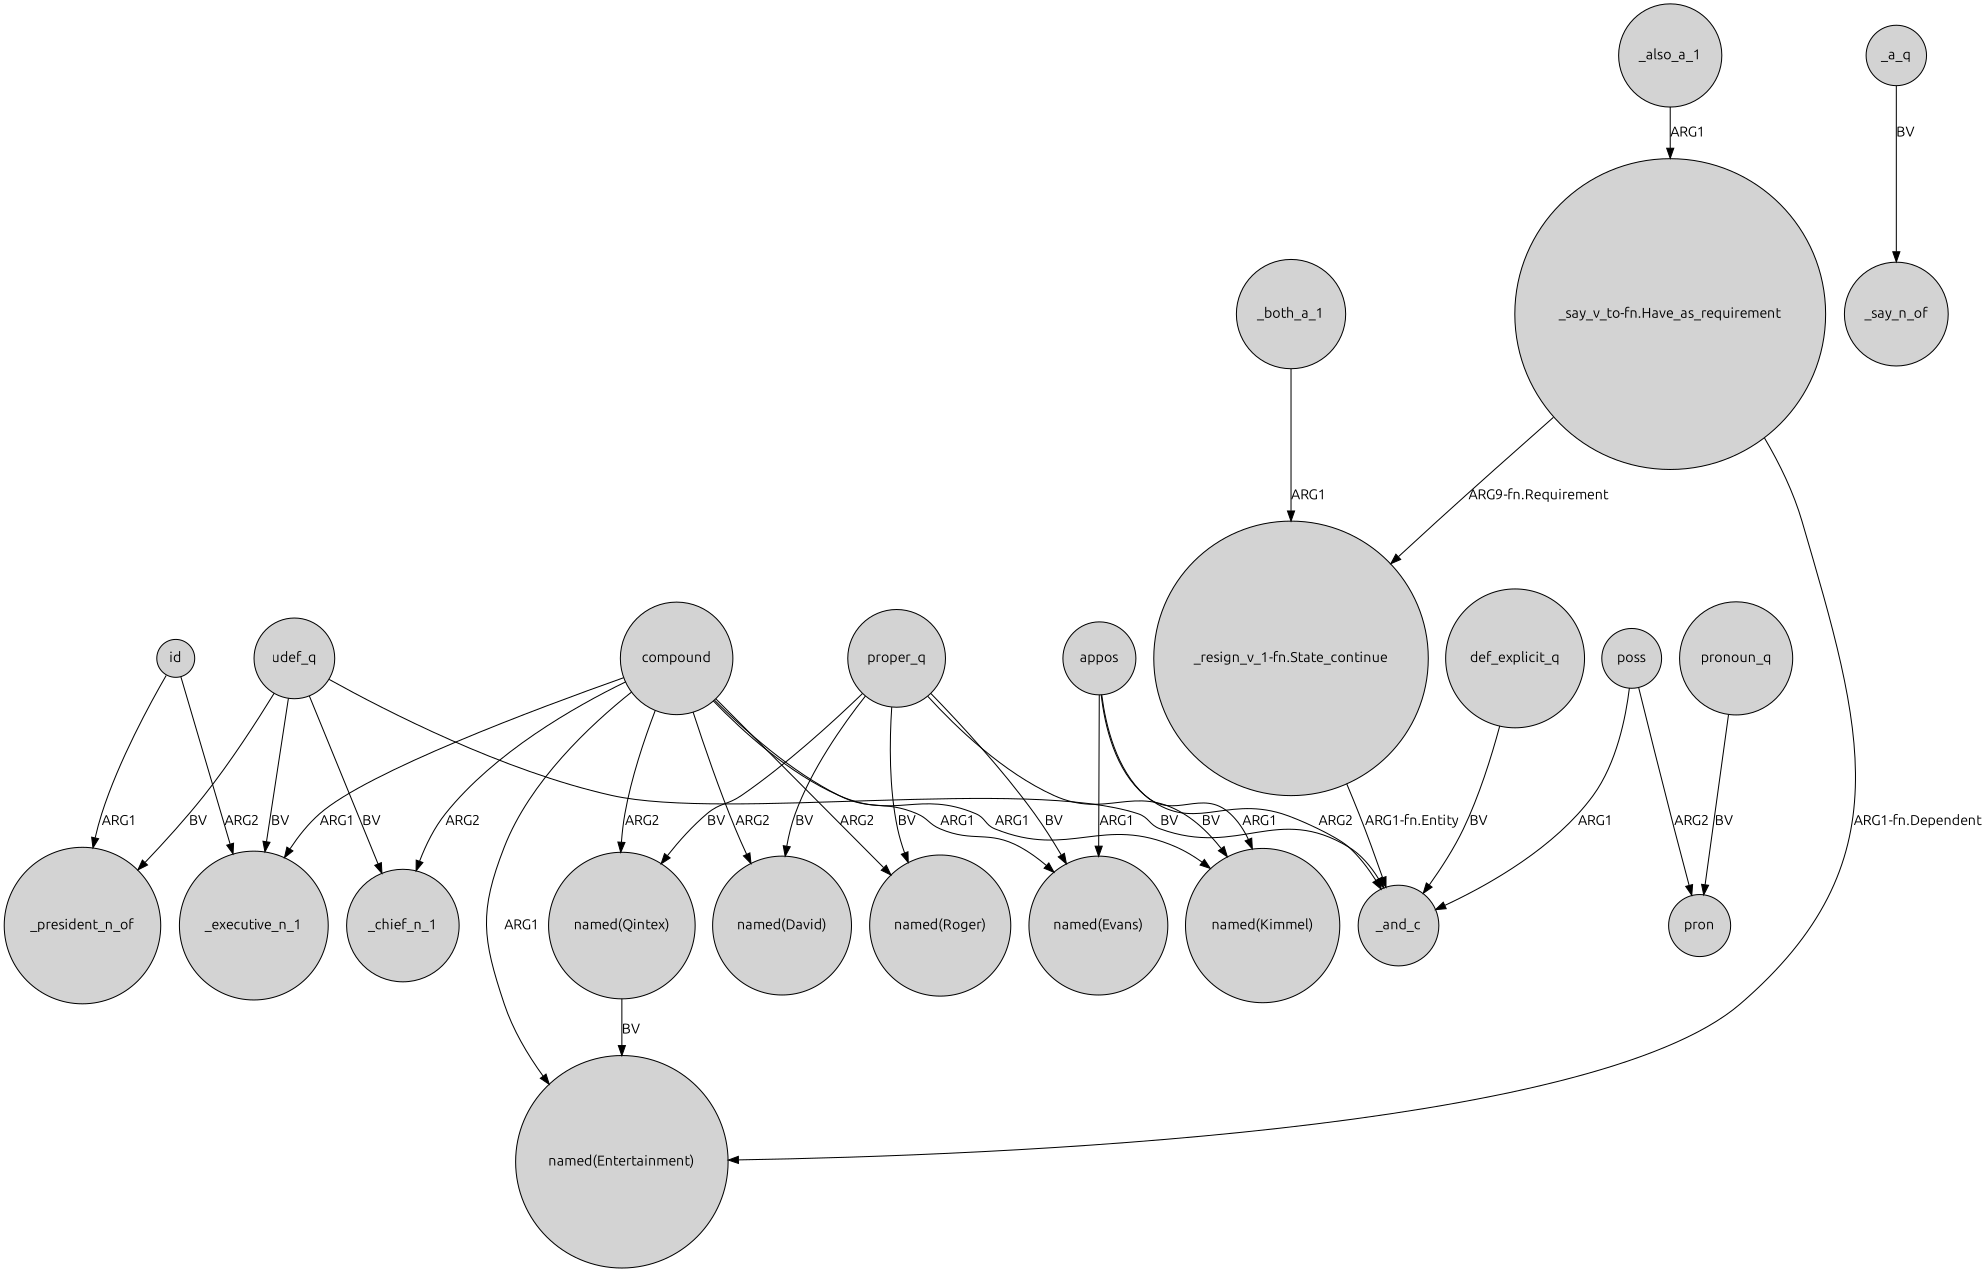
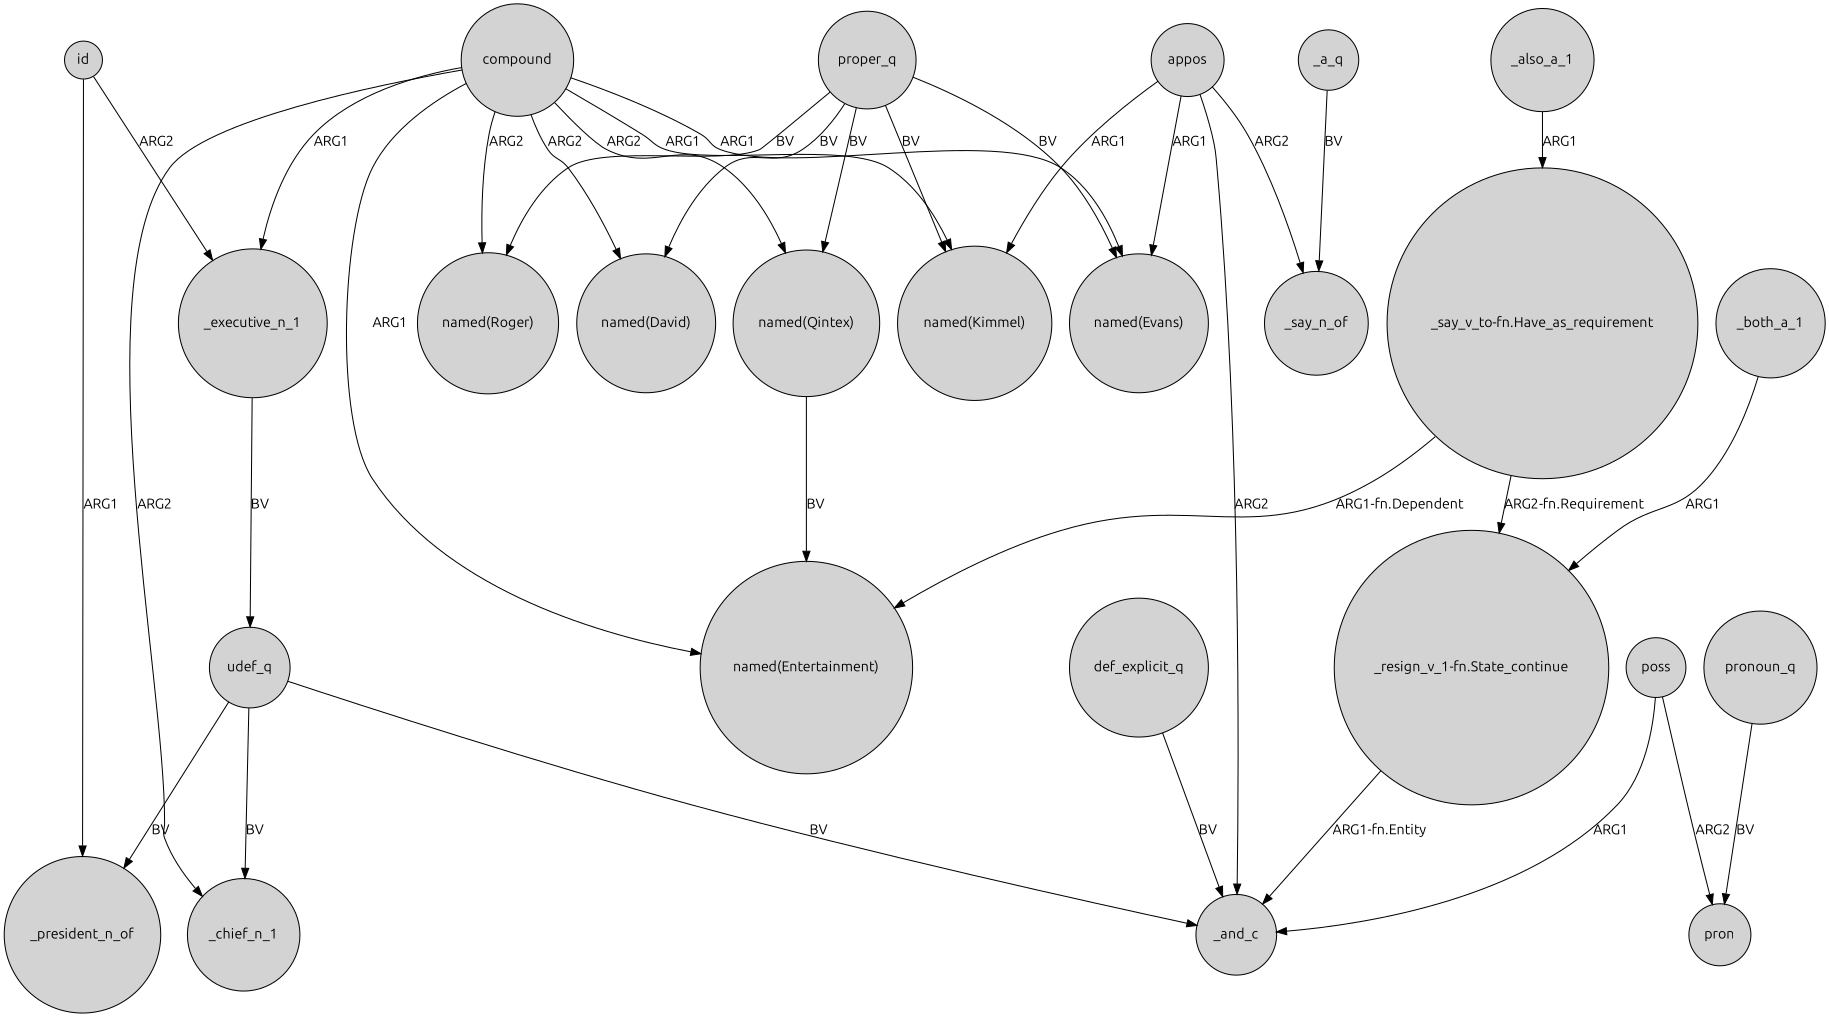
none -> (1266, 170)
(1539, 495) -> (1574, 505)
(277, 770) -> (251, 507)
